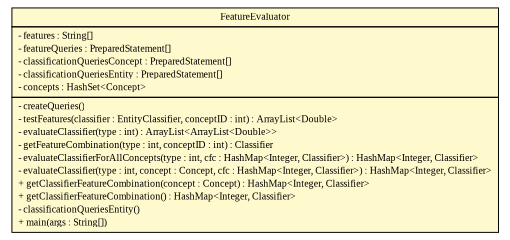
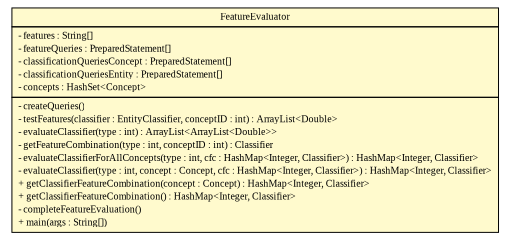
(79, 210) -> (80, 210)
